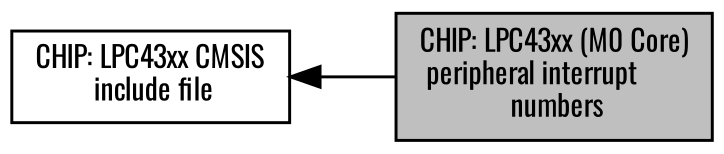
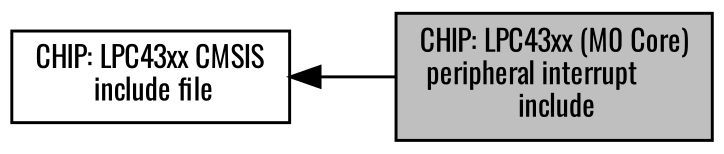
(554, 77) -> (554, 77)
